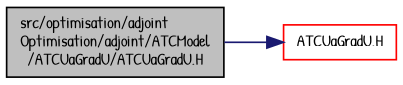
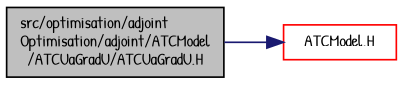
(340, 42) -> (340, 42)
